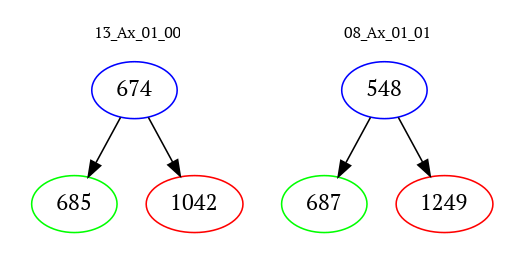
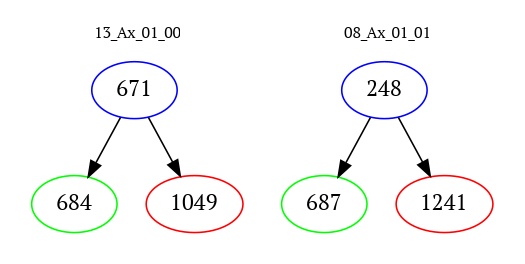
(134, 90) -> (134, 90)
(384, 90) -> (384, 90)
(74, 204) -> (74, 204)
(195, 204) -> (195, 204)
(445, 204) -> (445, 204)
